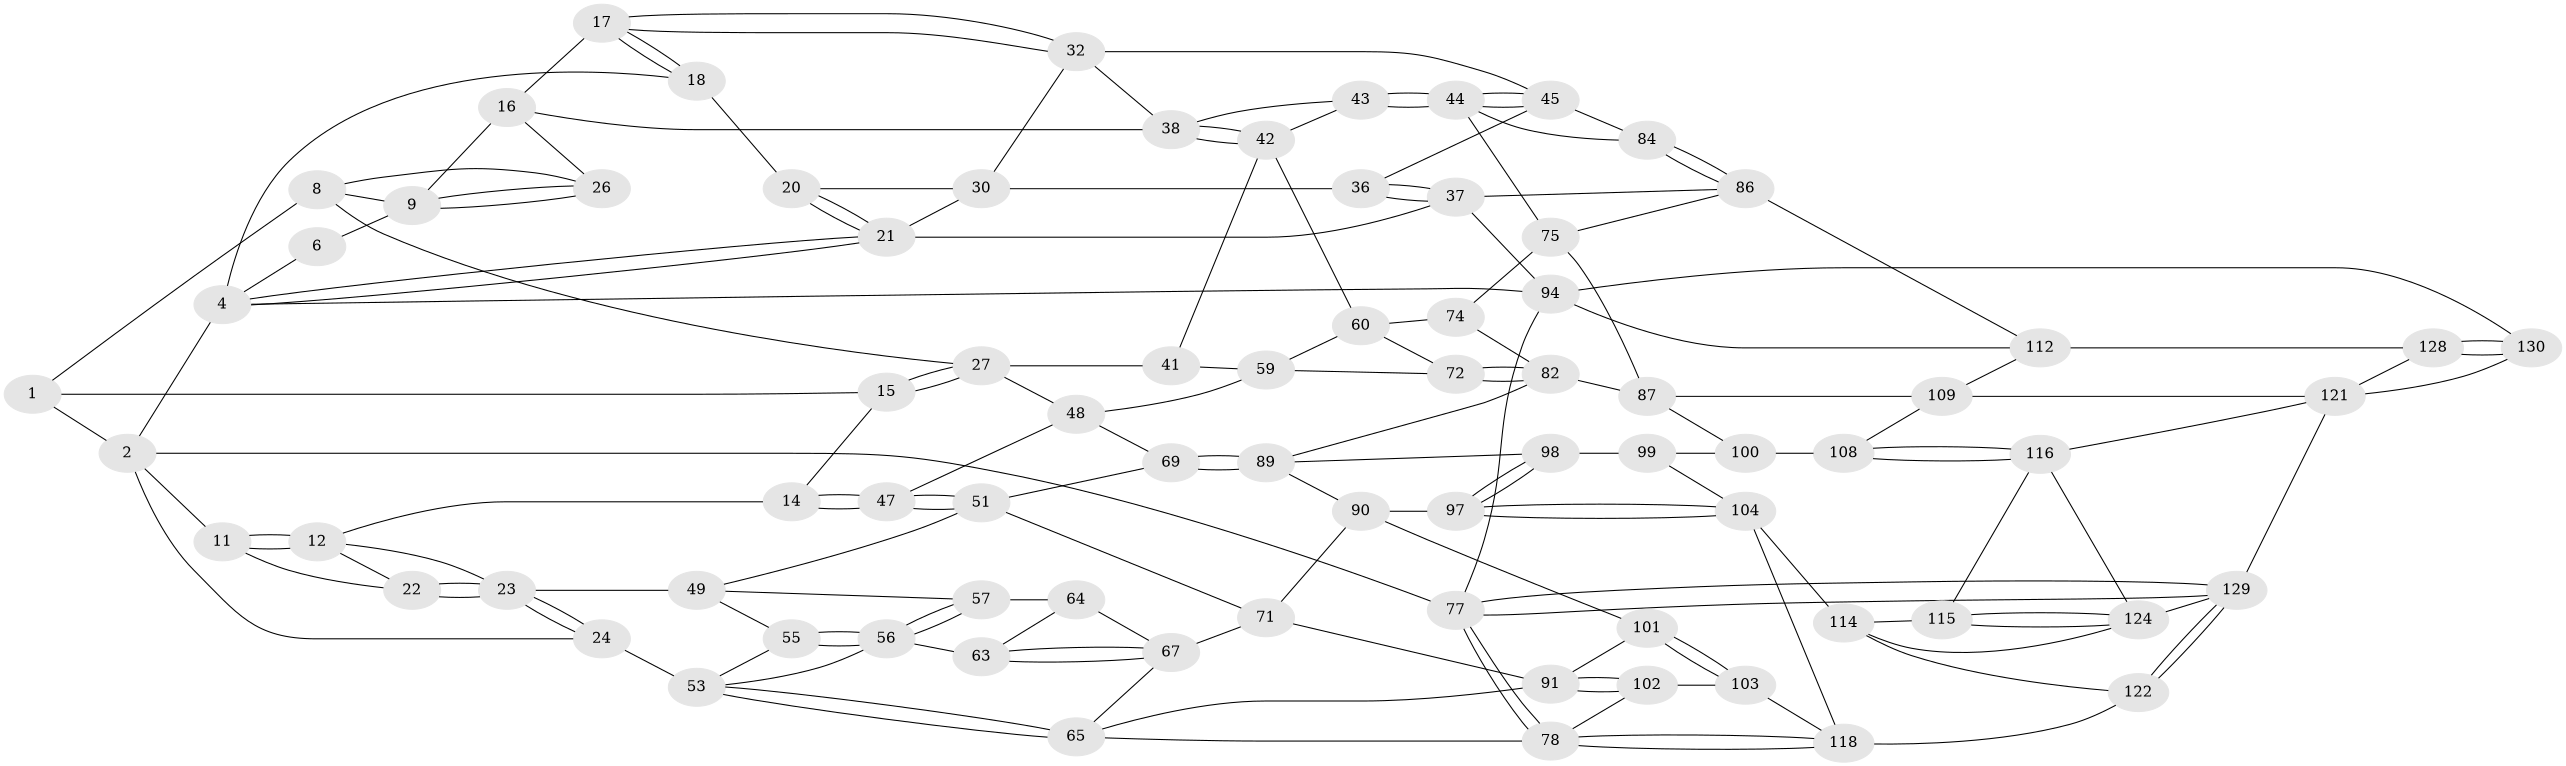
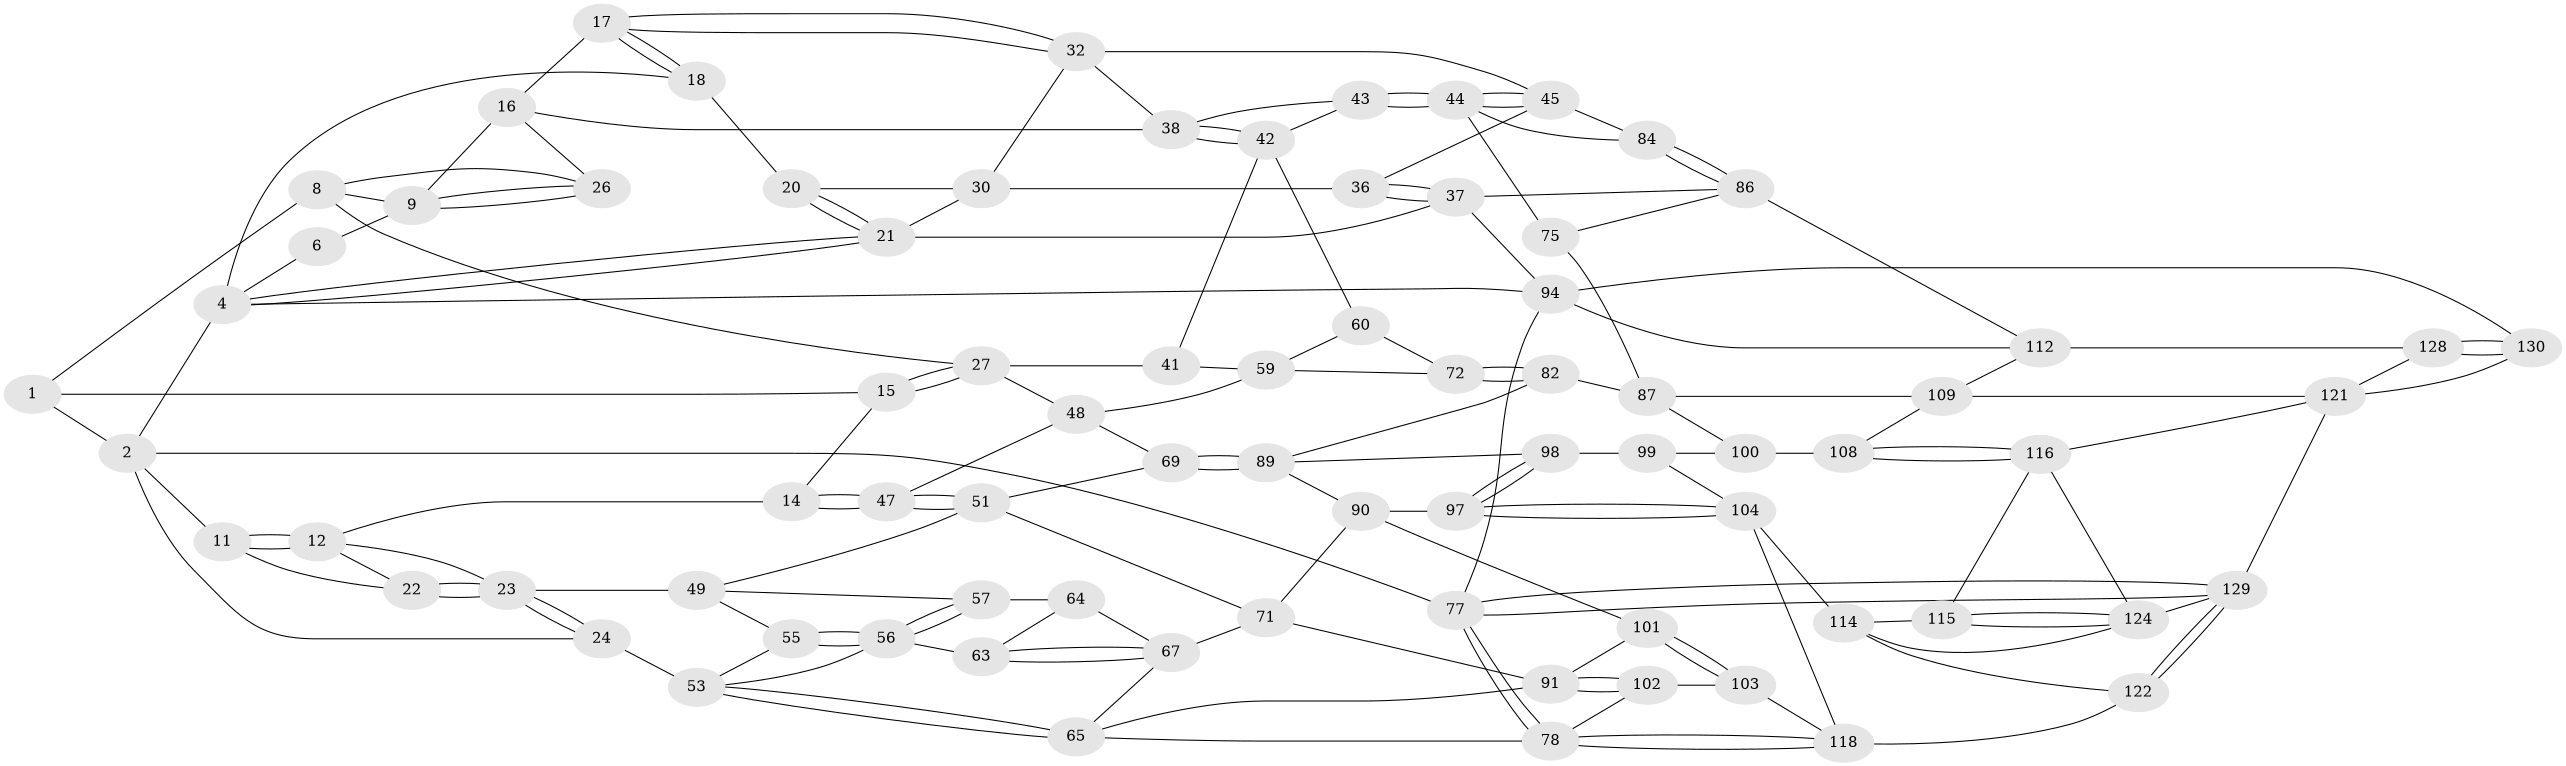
(1456, 317) -> none
